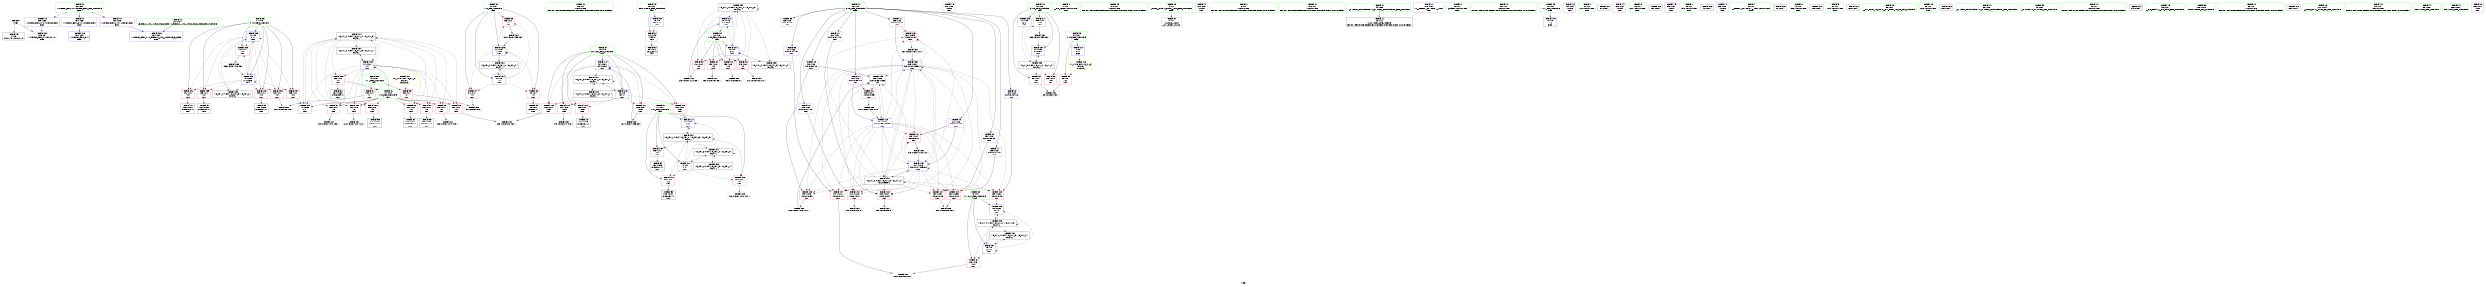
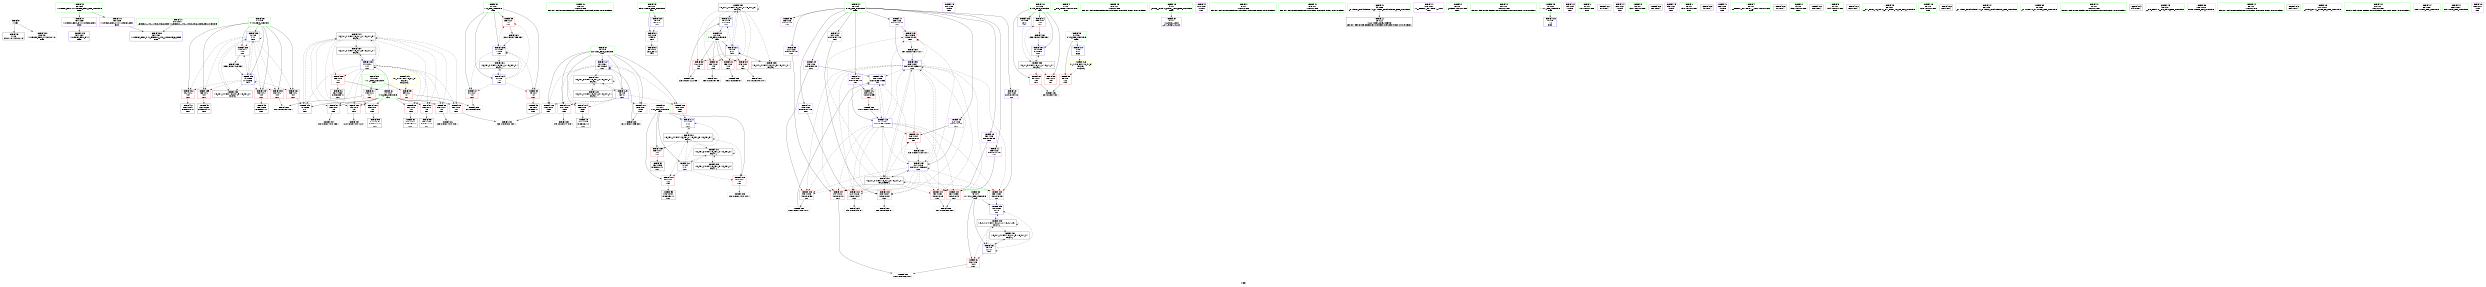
(42, 22) -> none
